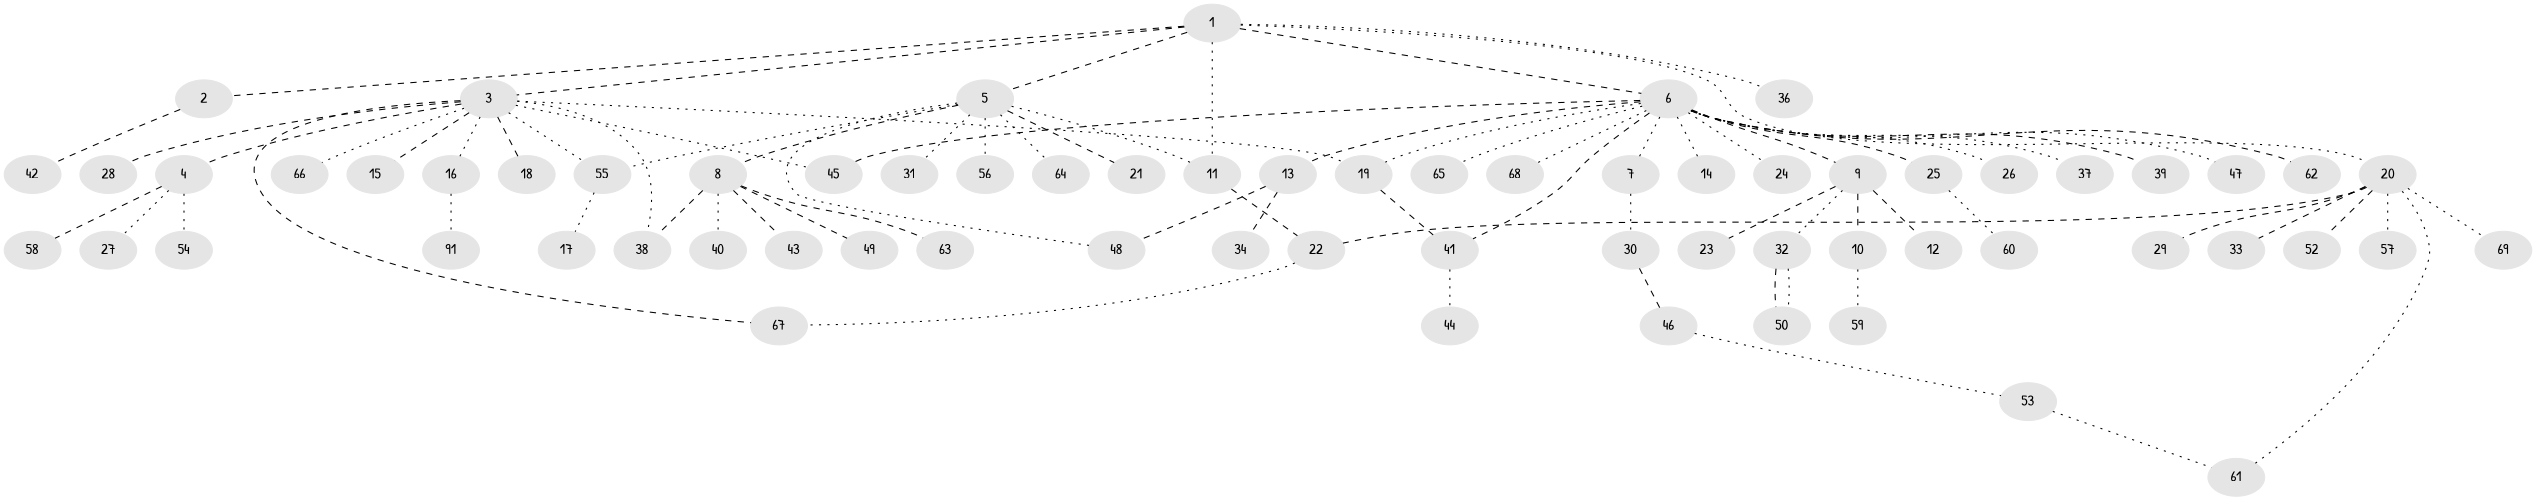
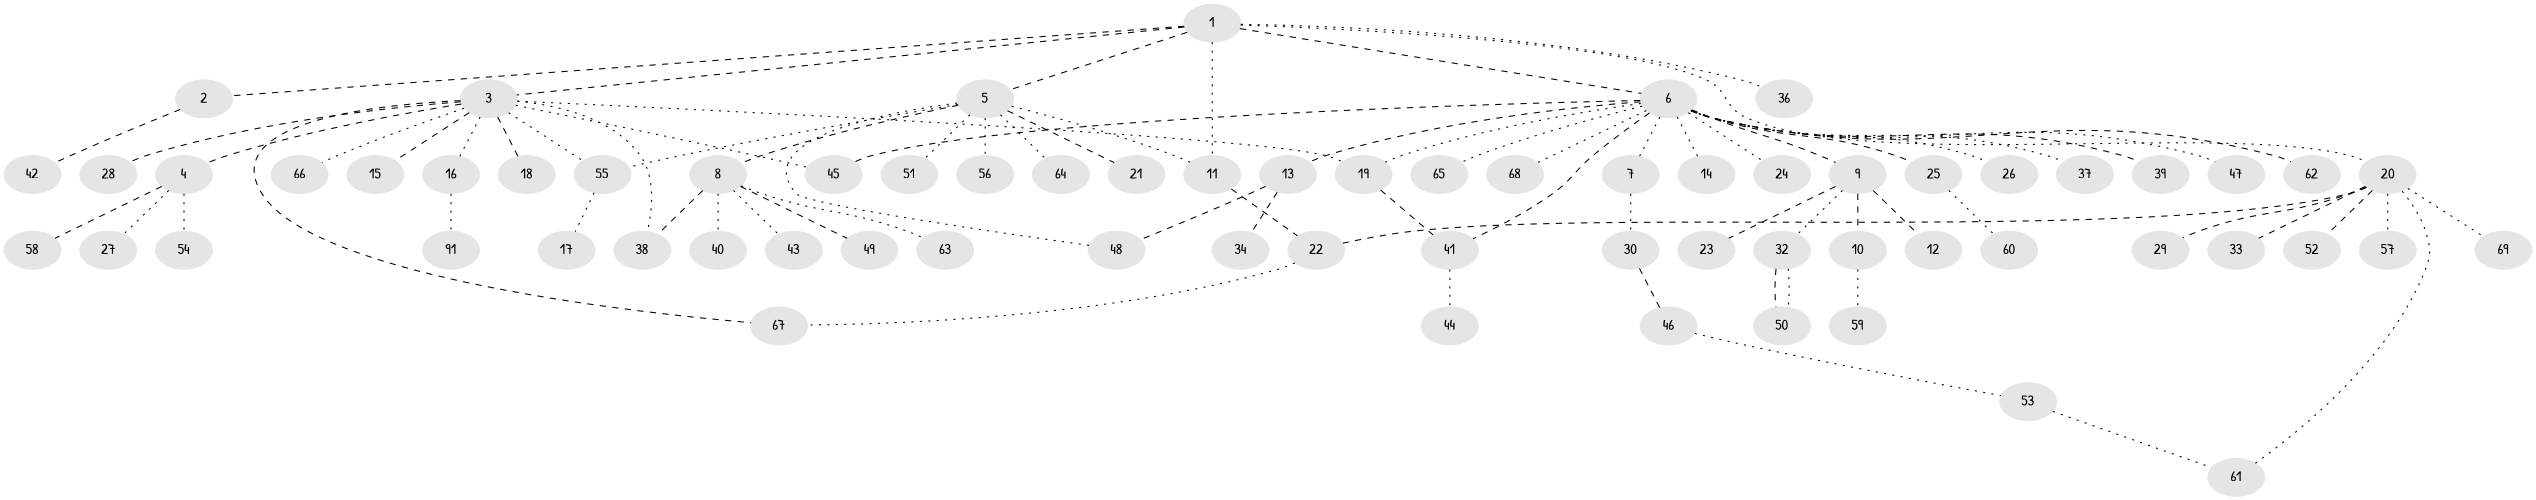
(909, 175) -> (909, 175)
(832, 211) -> (832, 211)
(756, 212) -> (756, 212)
